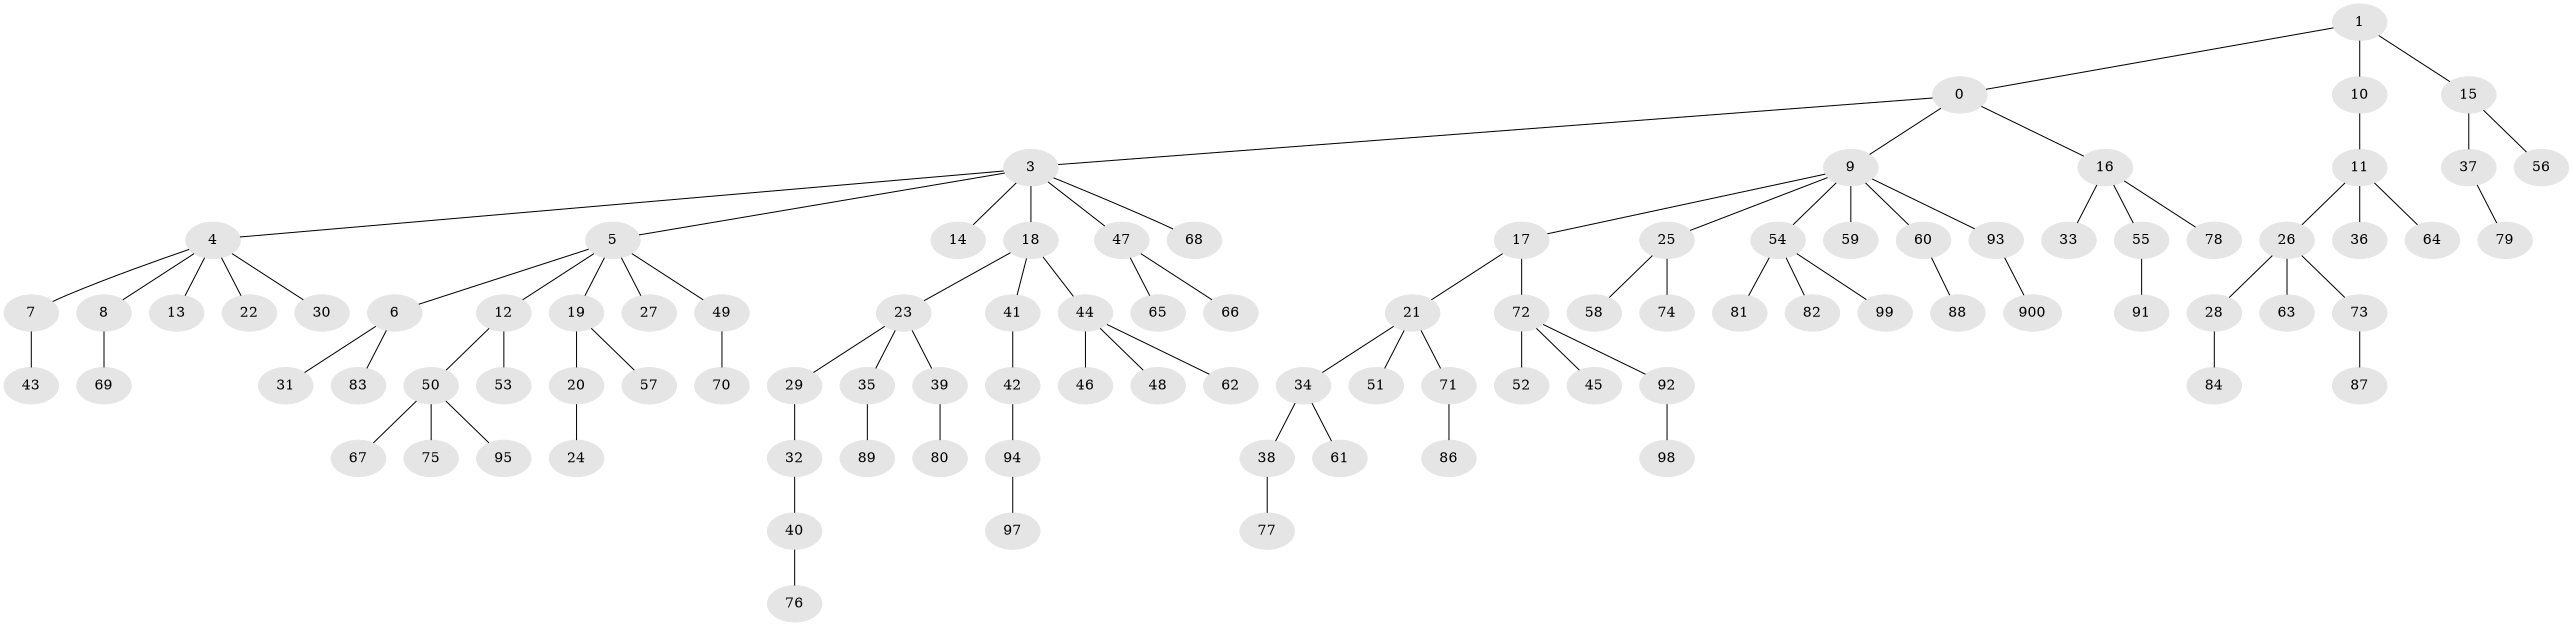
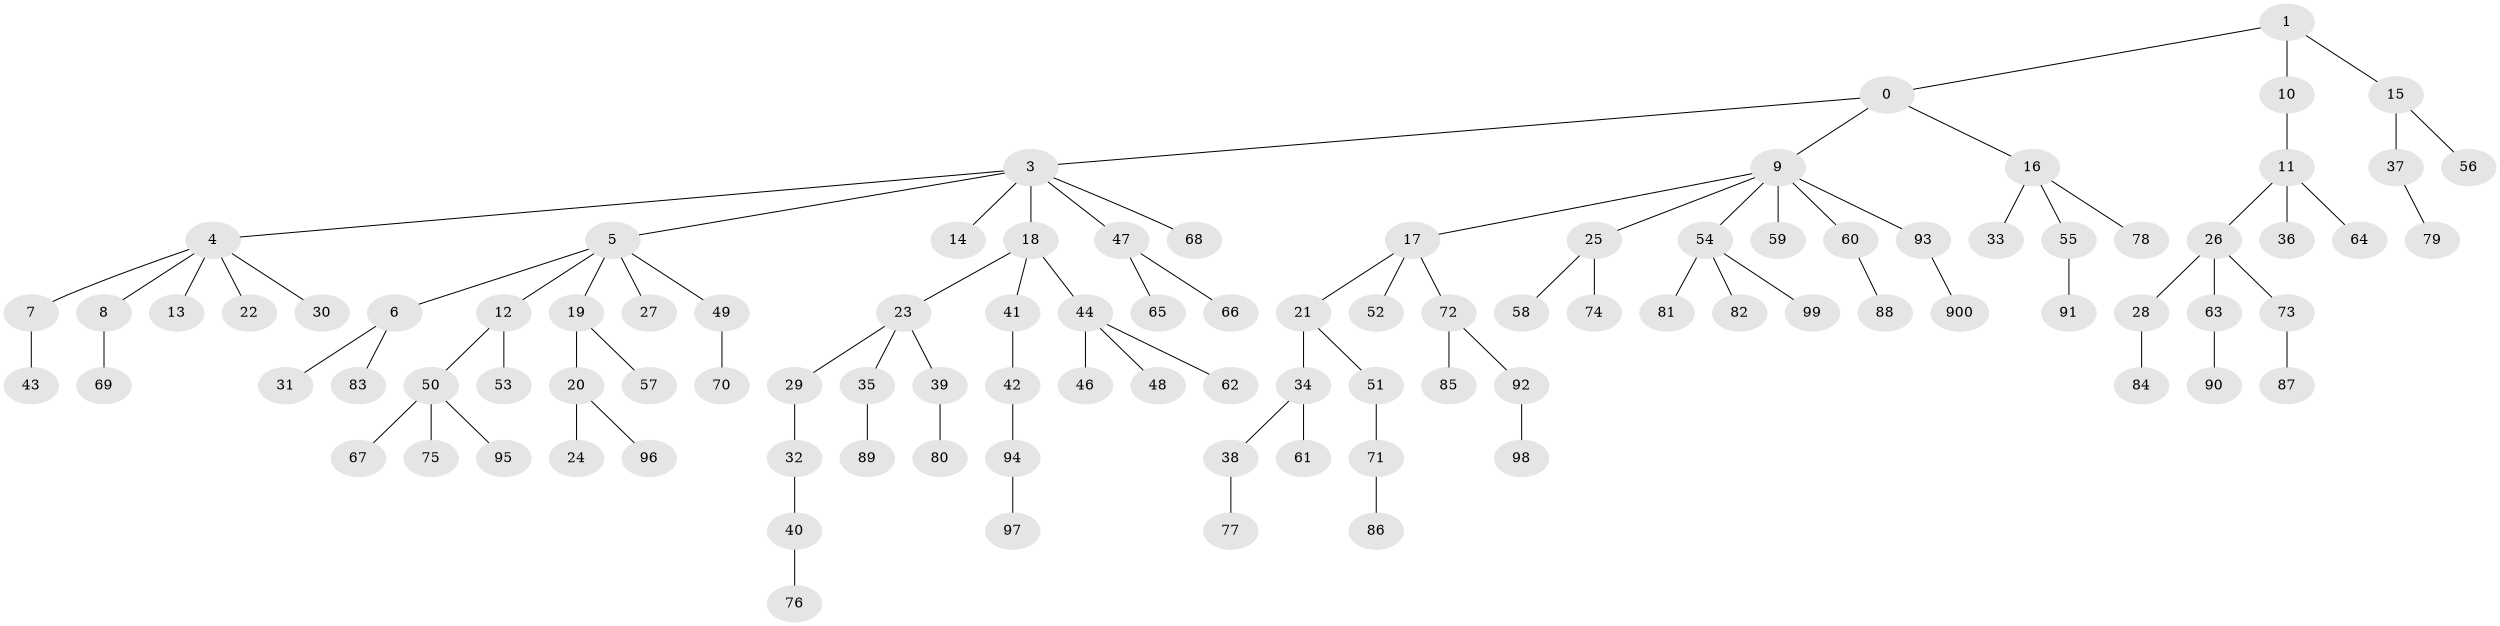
(1431, 349) -> (1376, 422)
(1522, 349) -> (1394, 277)
(1594, 386) -> (1449, 386)
none -> (2214, 386)
none -> (649, 458)
